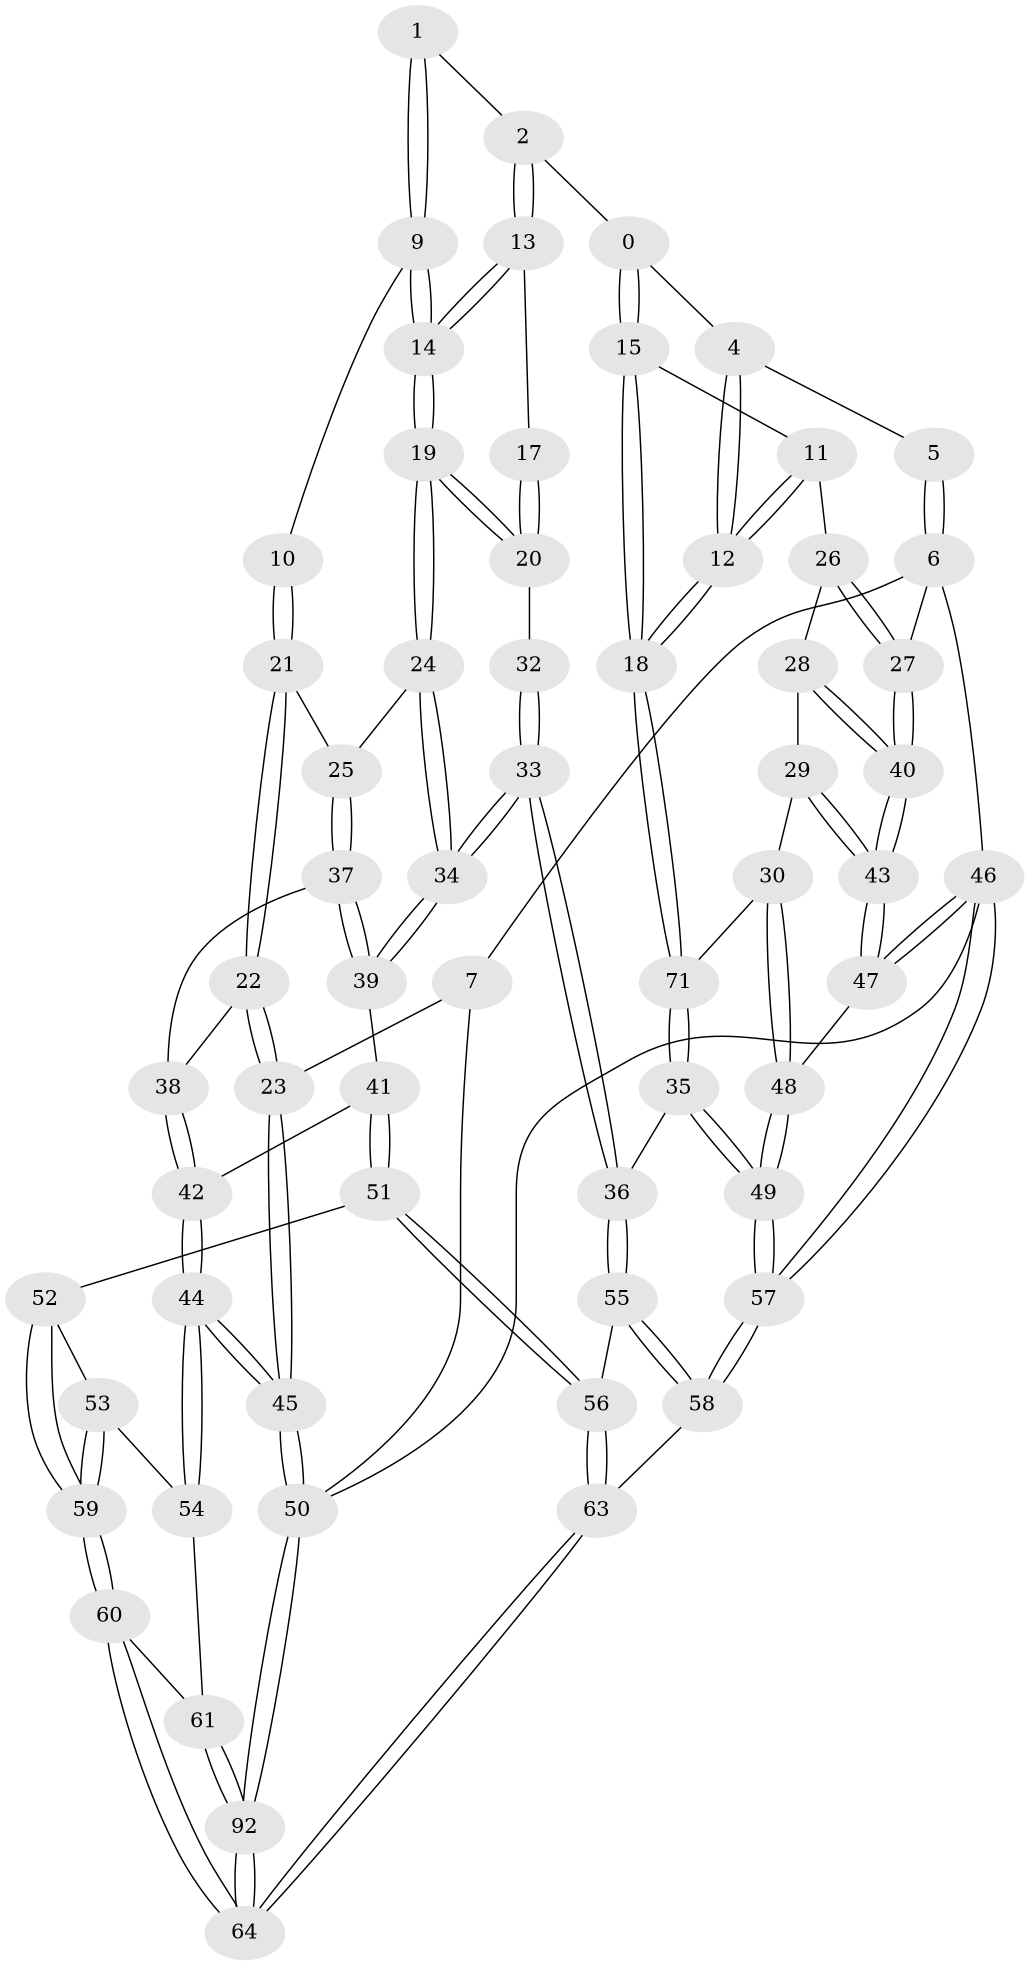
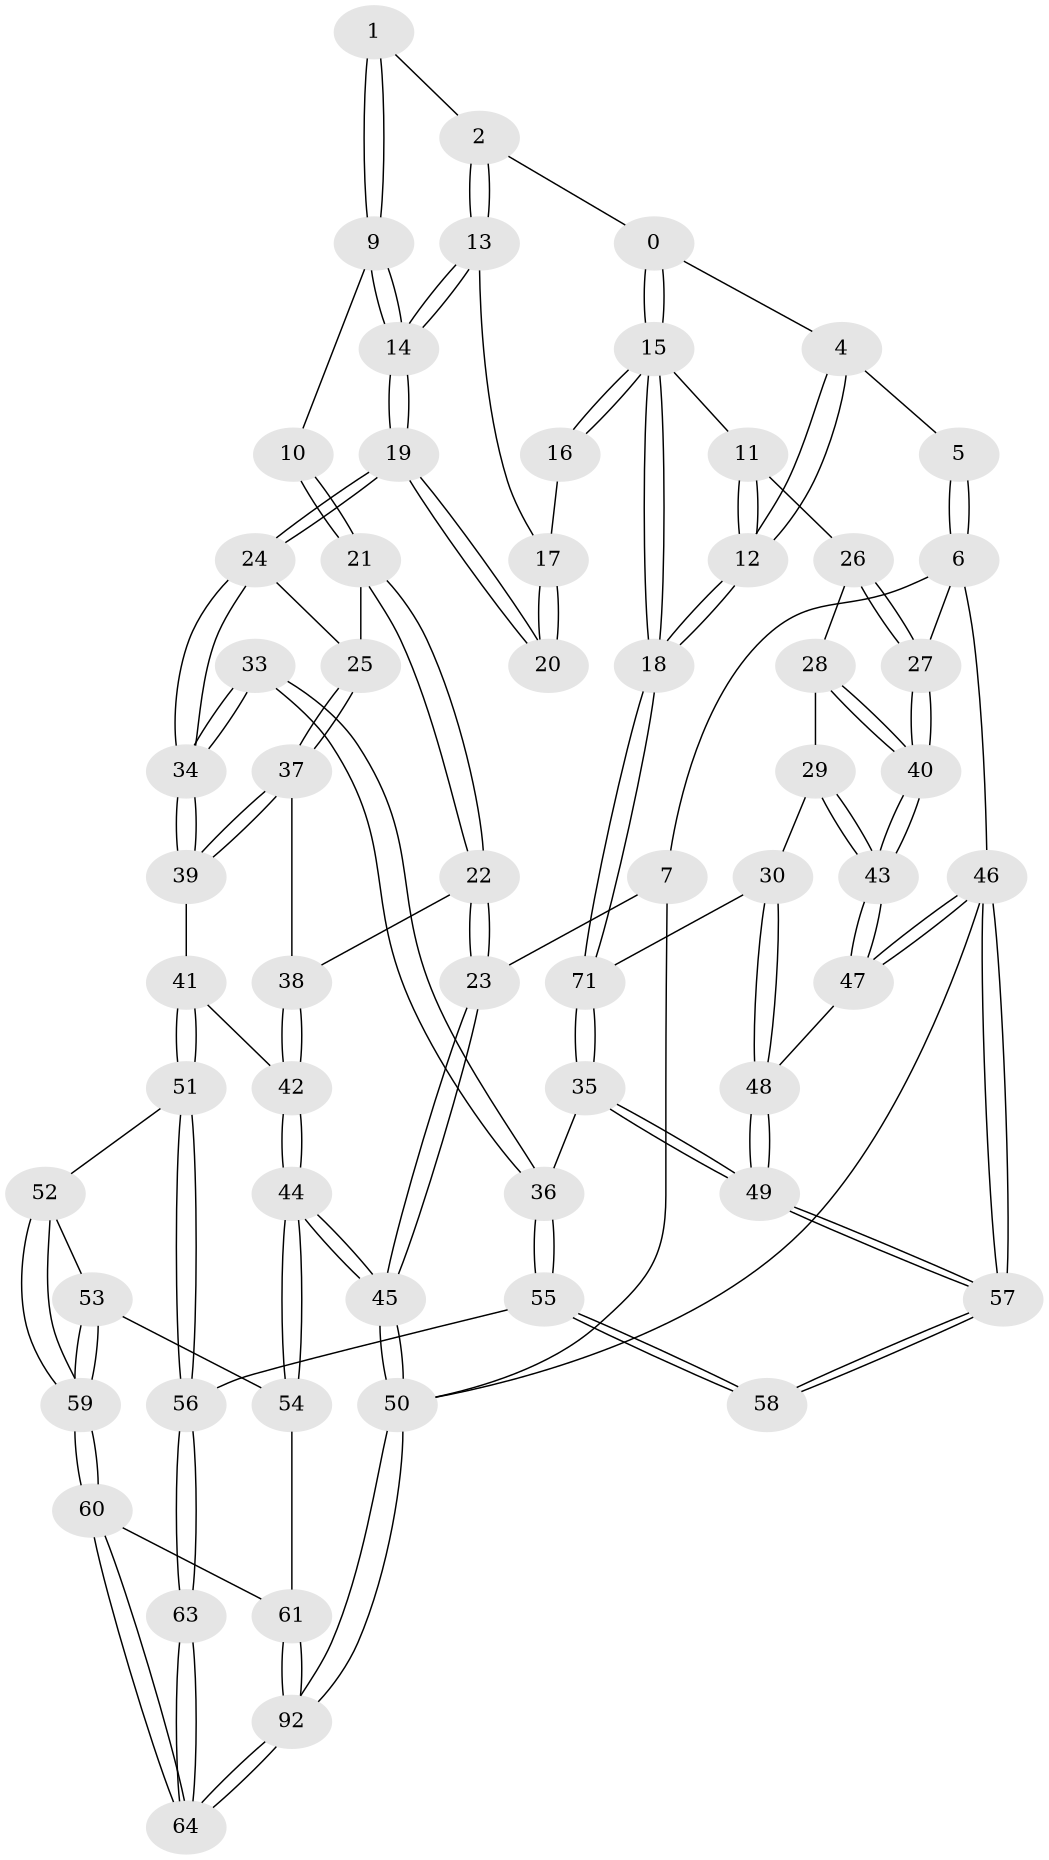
none -> (560, 455)
(529, 666) -> none
(650, 1458) -> none
